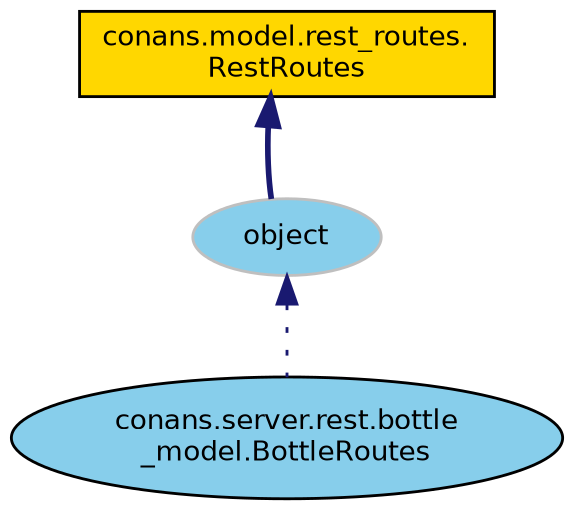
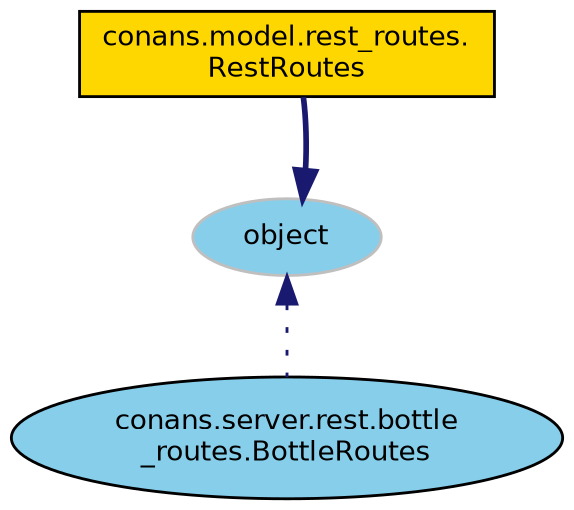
(268, 163) -> (306, 134)
(287, 438) -> (287, 438)
